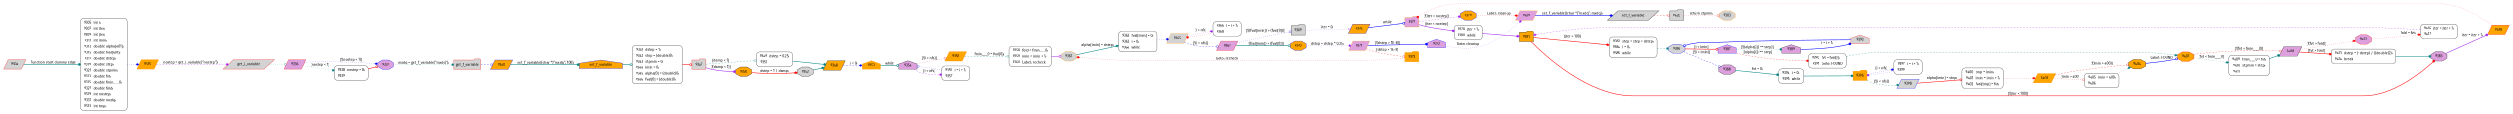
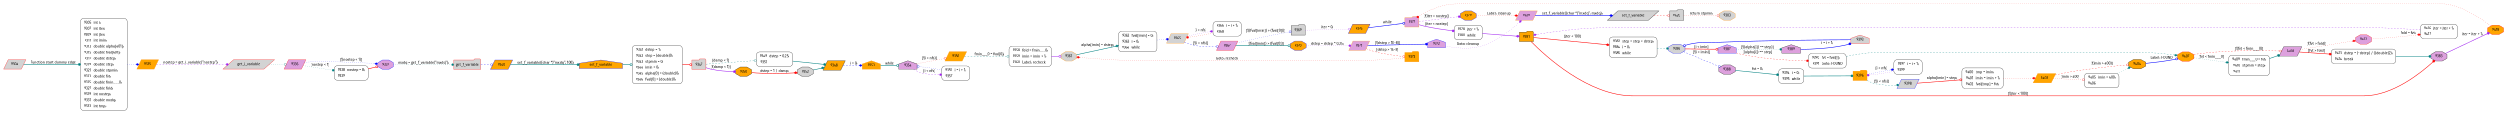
(2498, 30) -> (2496, 30)
